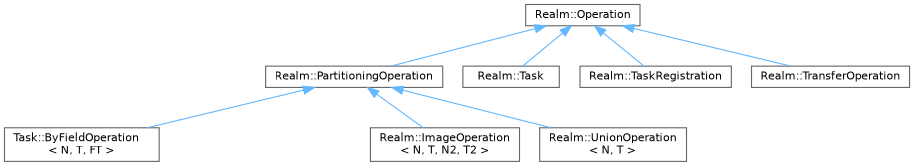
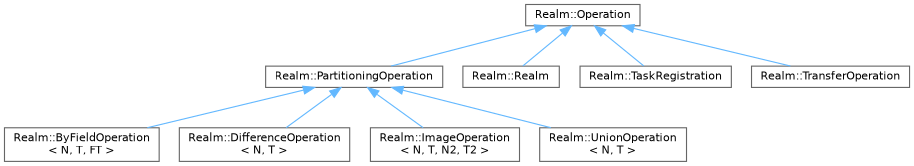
(511, 77) -> (511, 77)
(82, 145) -> (82, 145)
none -> (265, 145)
